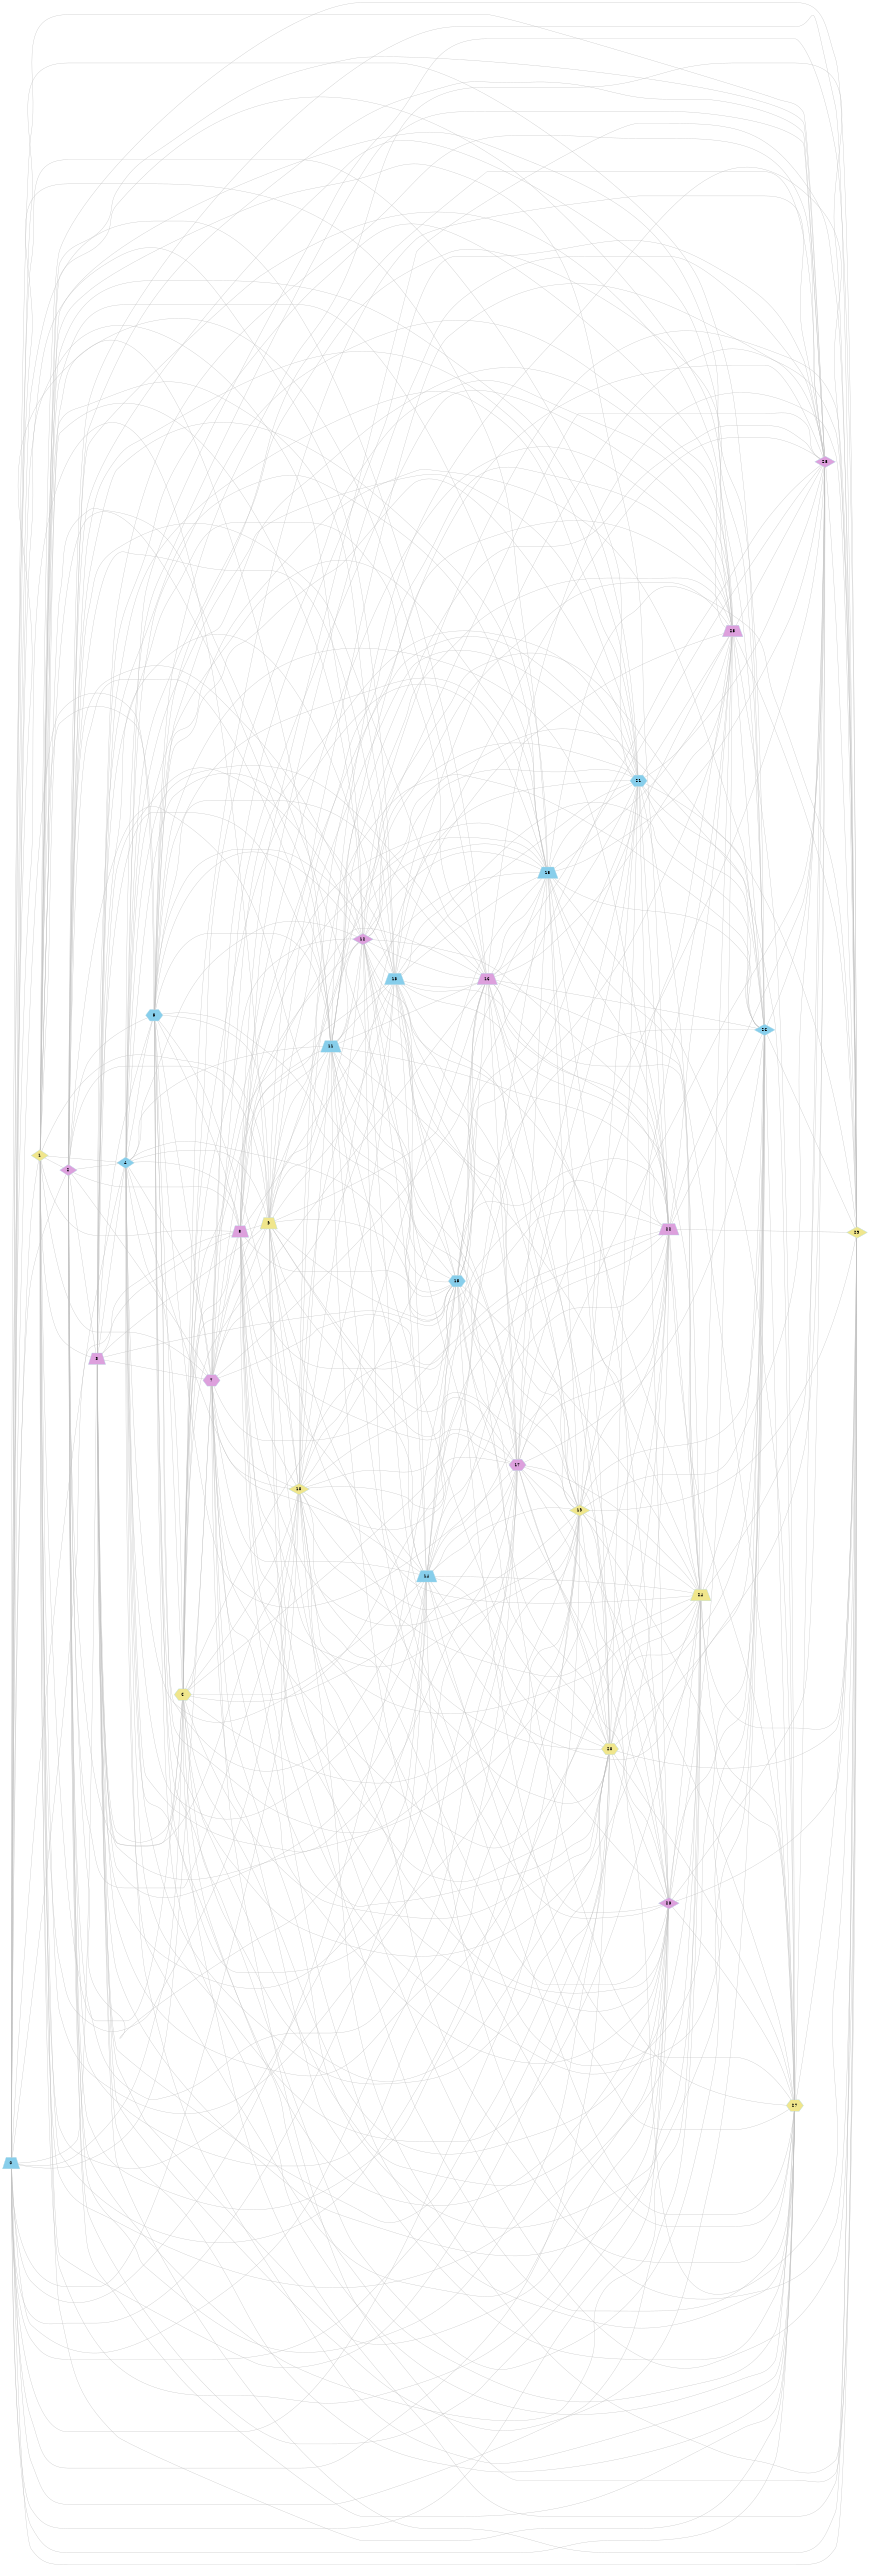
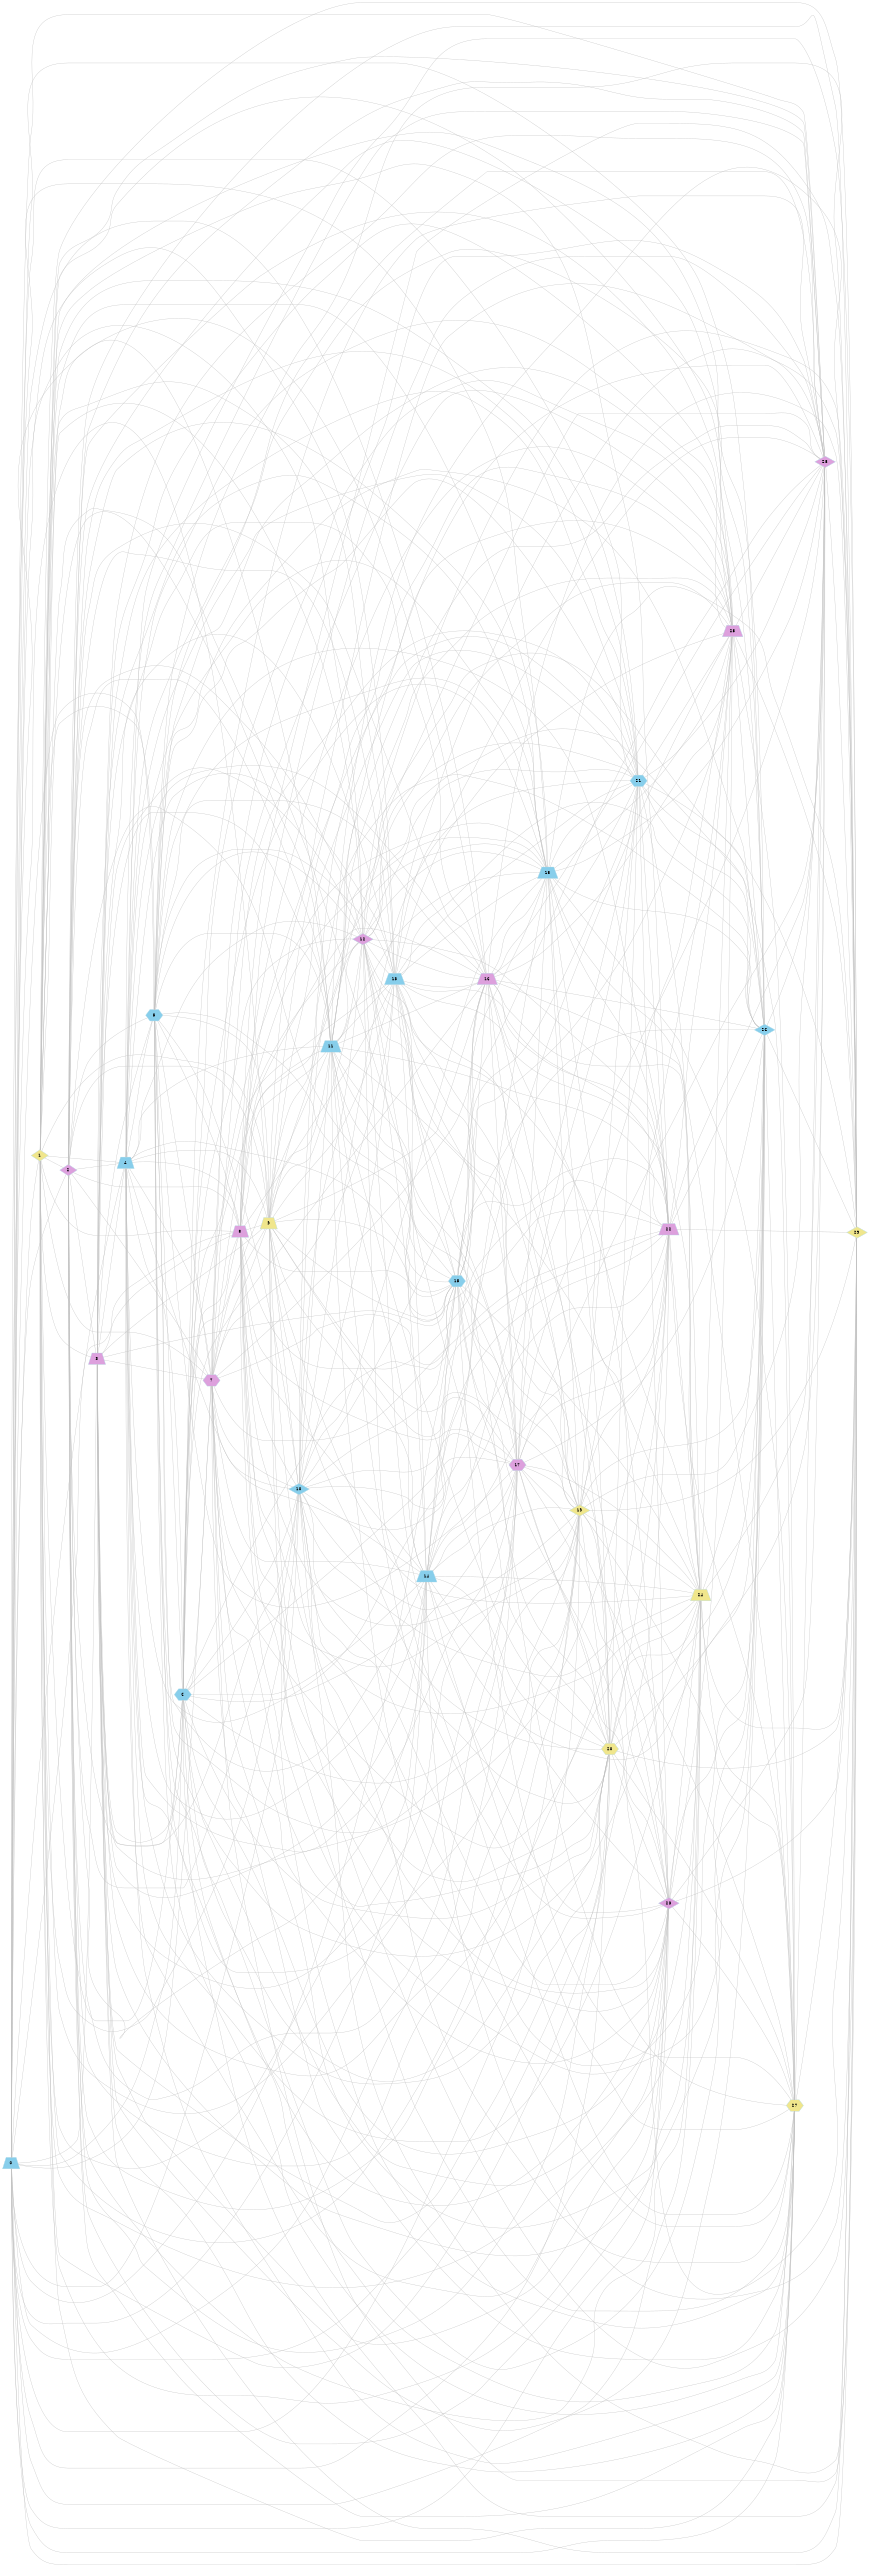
(126, 1163) -> (126, 1163)
(299, 1489) -> (299, 1489)
(183, 1695) -> (183, 1695)
